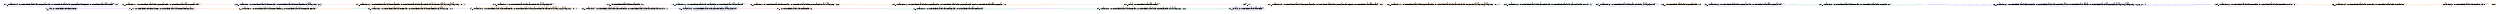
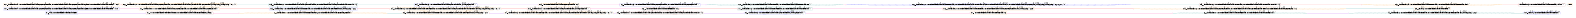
(1246, 5) -> none
